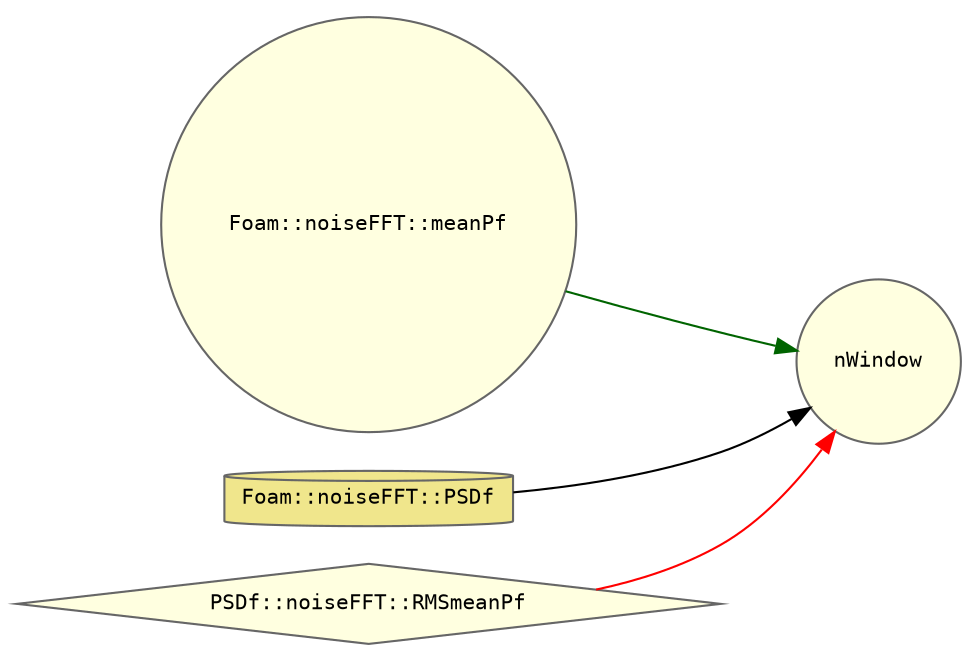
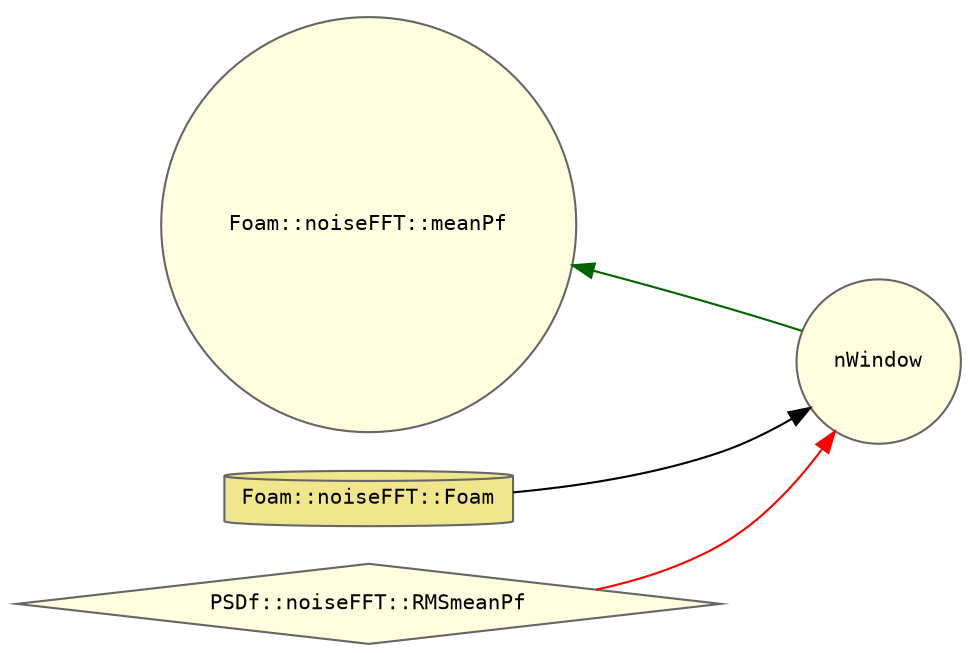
(670, 320) -> (698, 300)
(369, 499) -> (369, 499)
